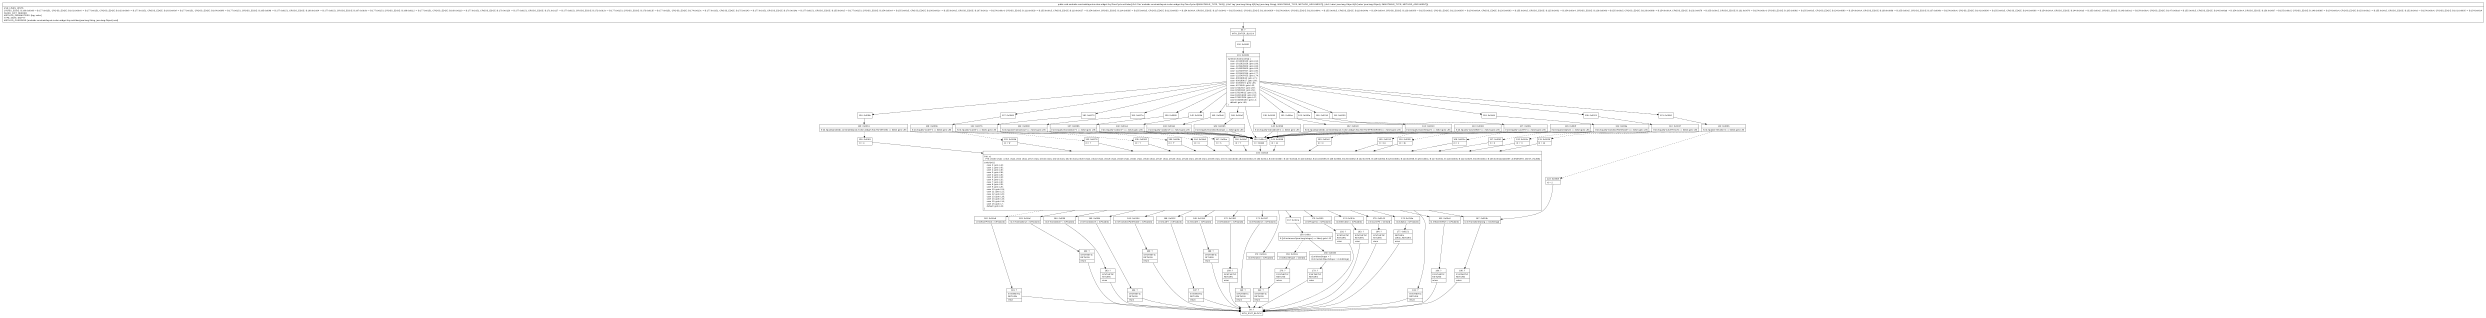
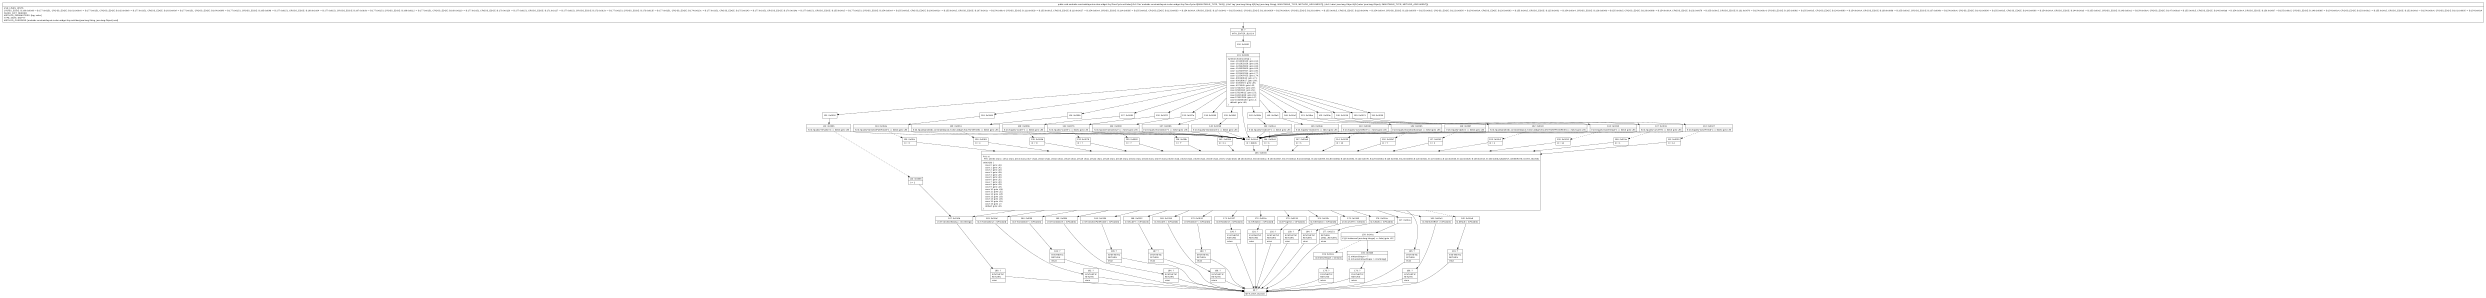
none -> (1232, 109)
(990, 222) -> (1467, 222)
(1272, 285) -> (1294, 286)
